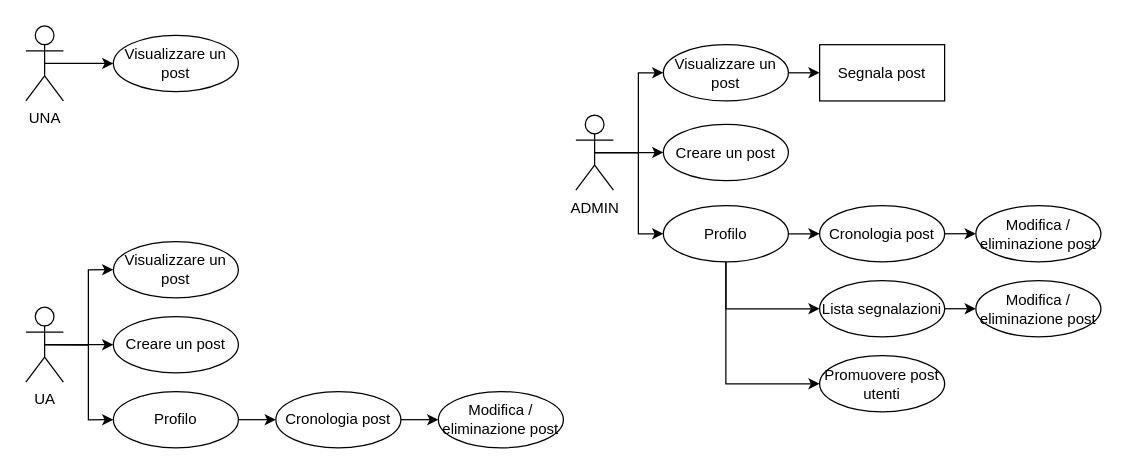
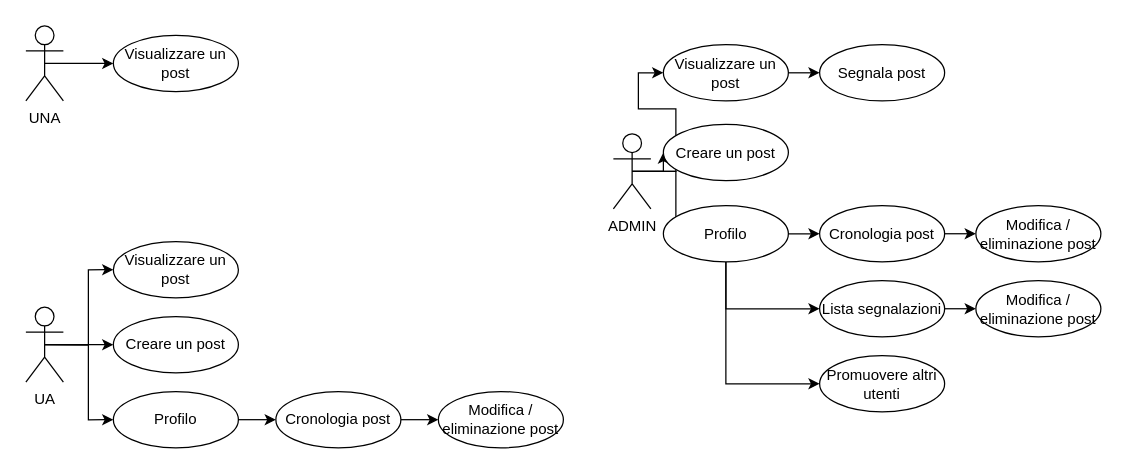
(882, 73) -> (882, 73)
(594, 153) -> (632, 171)
(882, 384) -> (882, 384)
